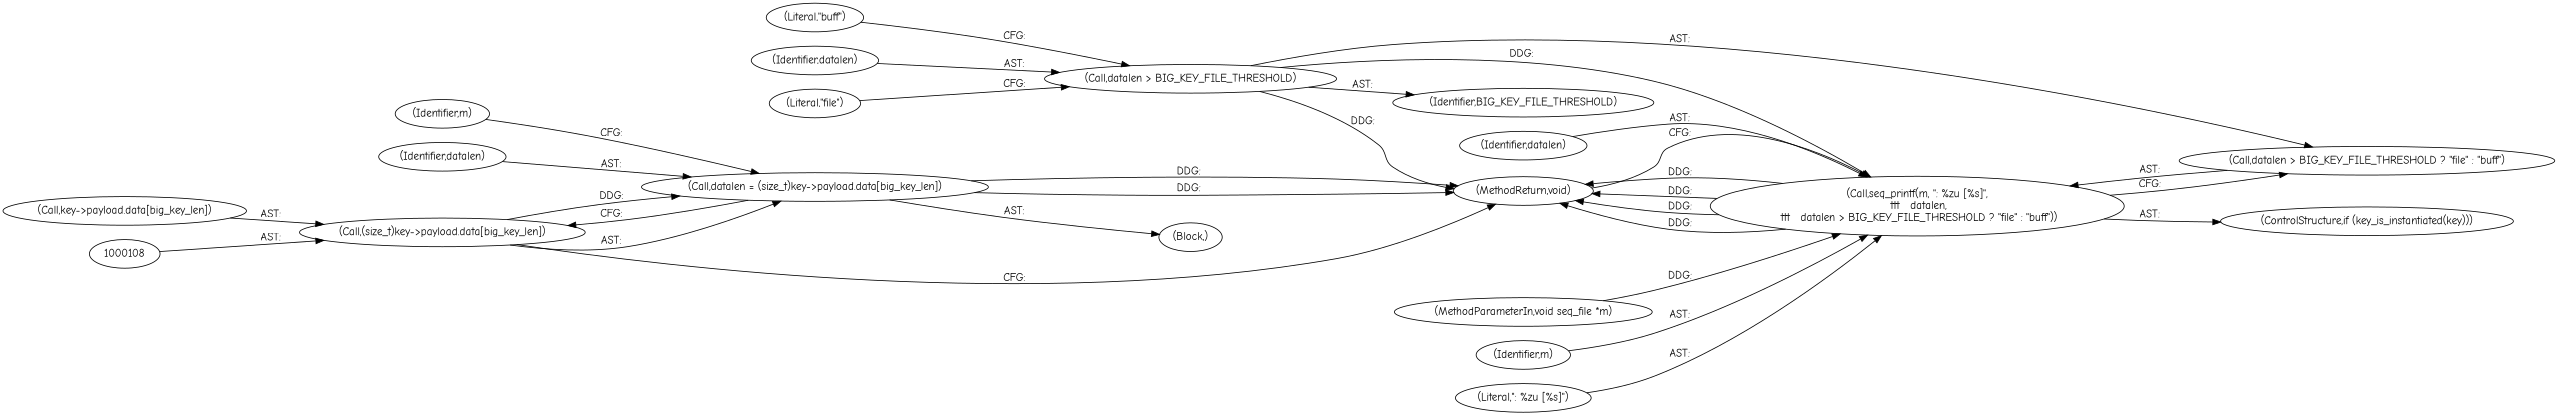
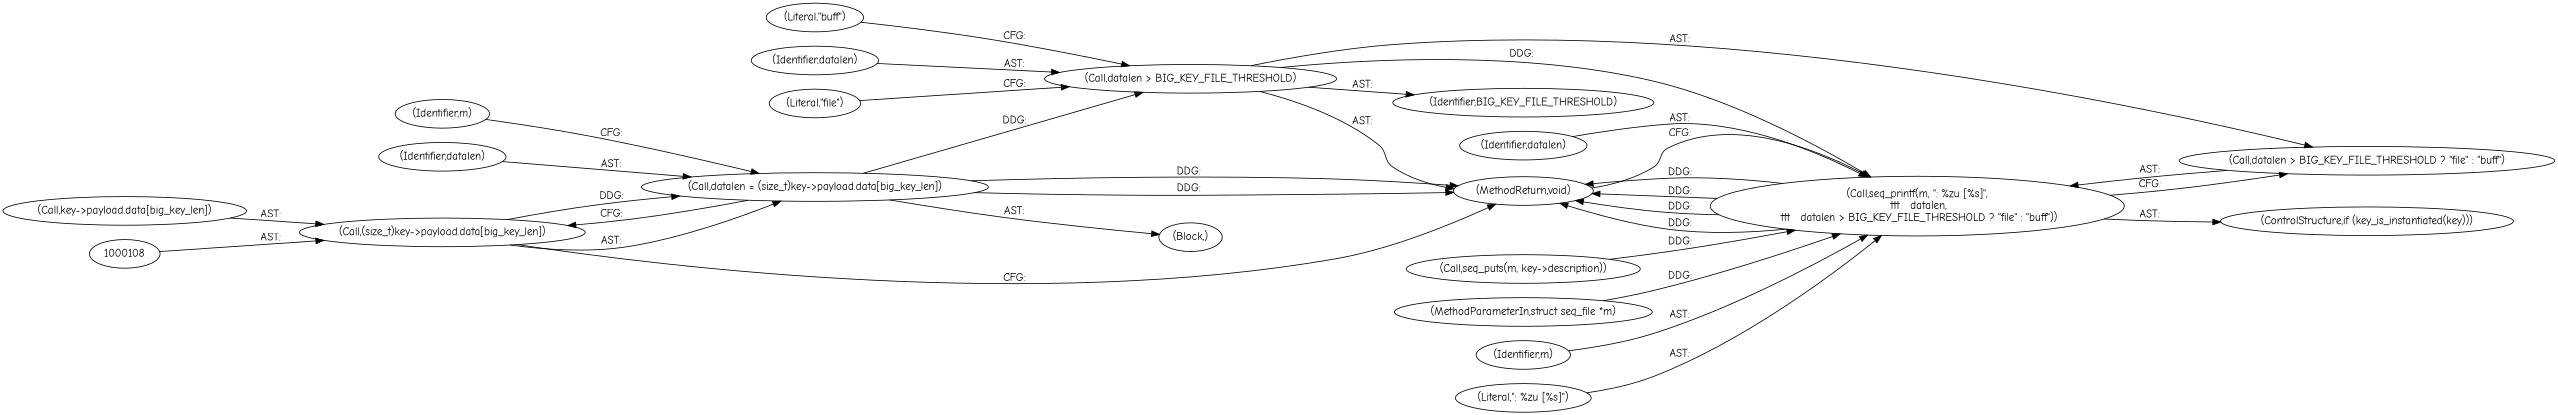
(1365, 121) -> (1365, 121)
none -> (999, 134)
none -> (1523, 269)
(1523, 312) -> (1523, 312)
